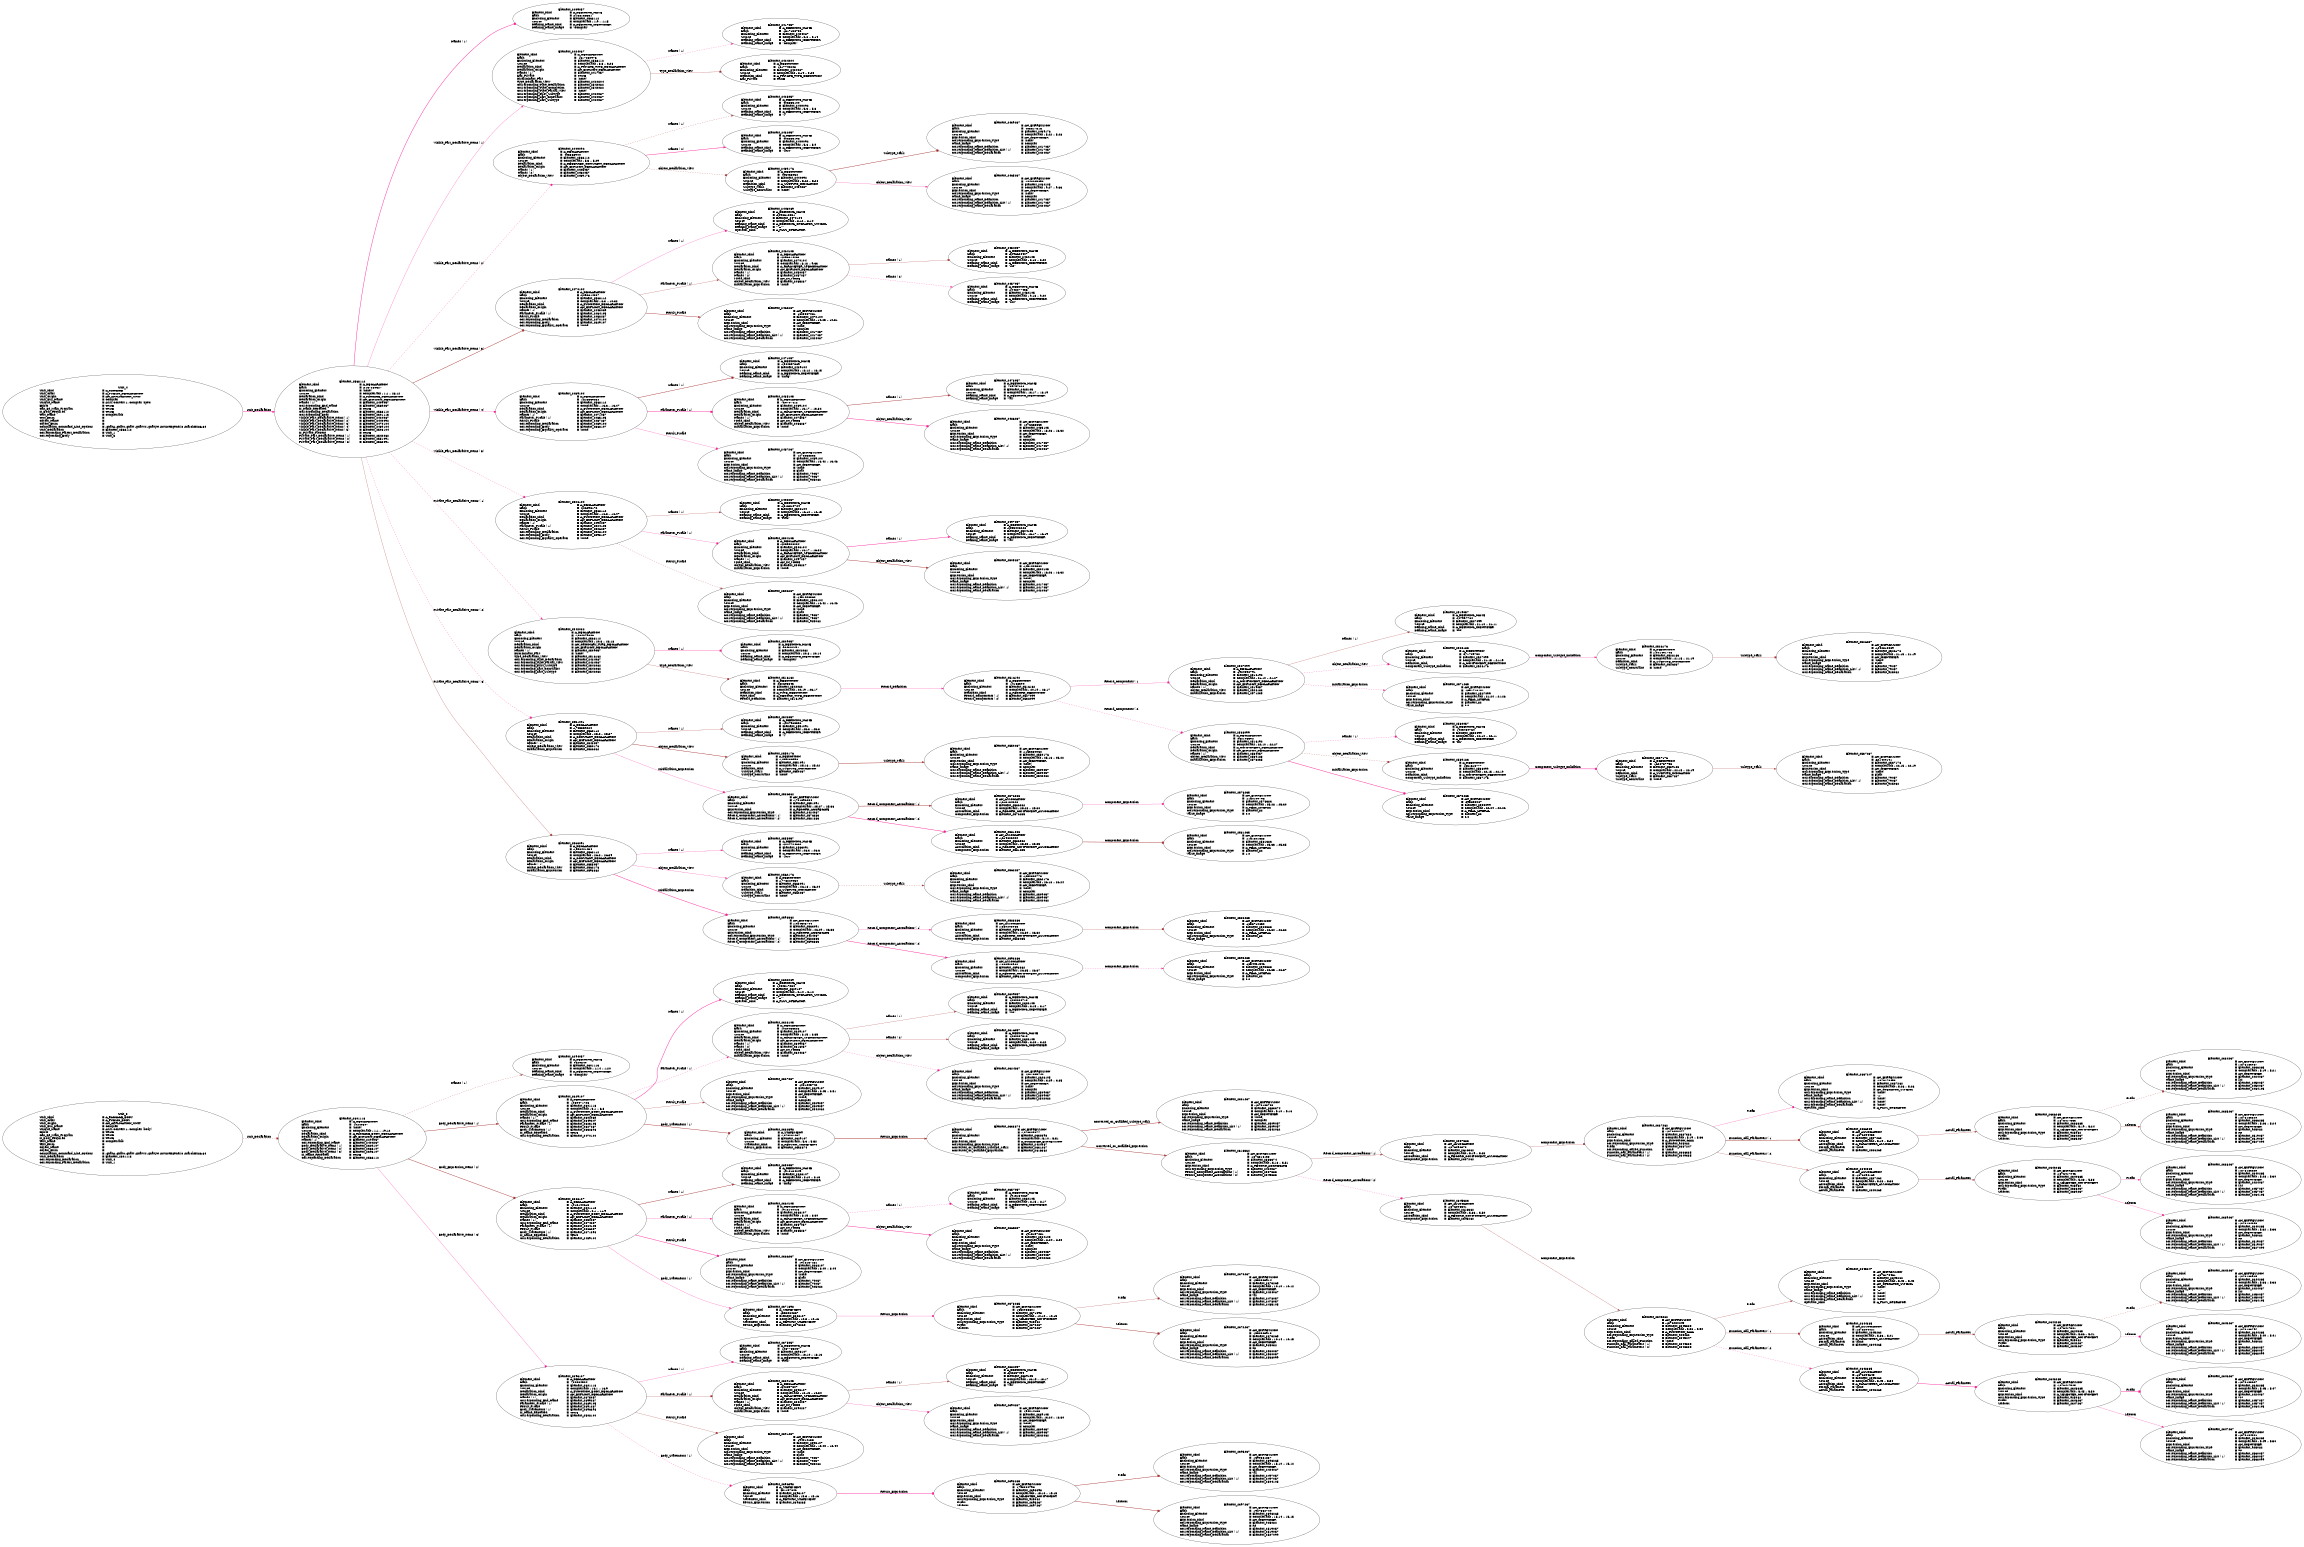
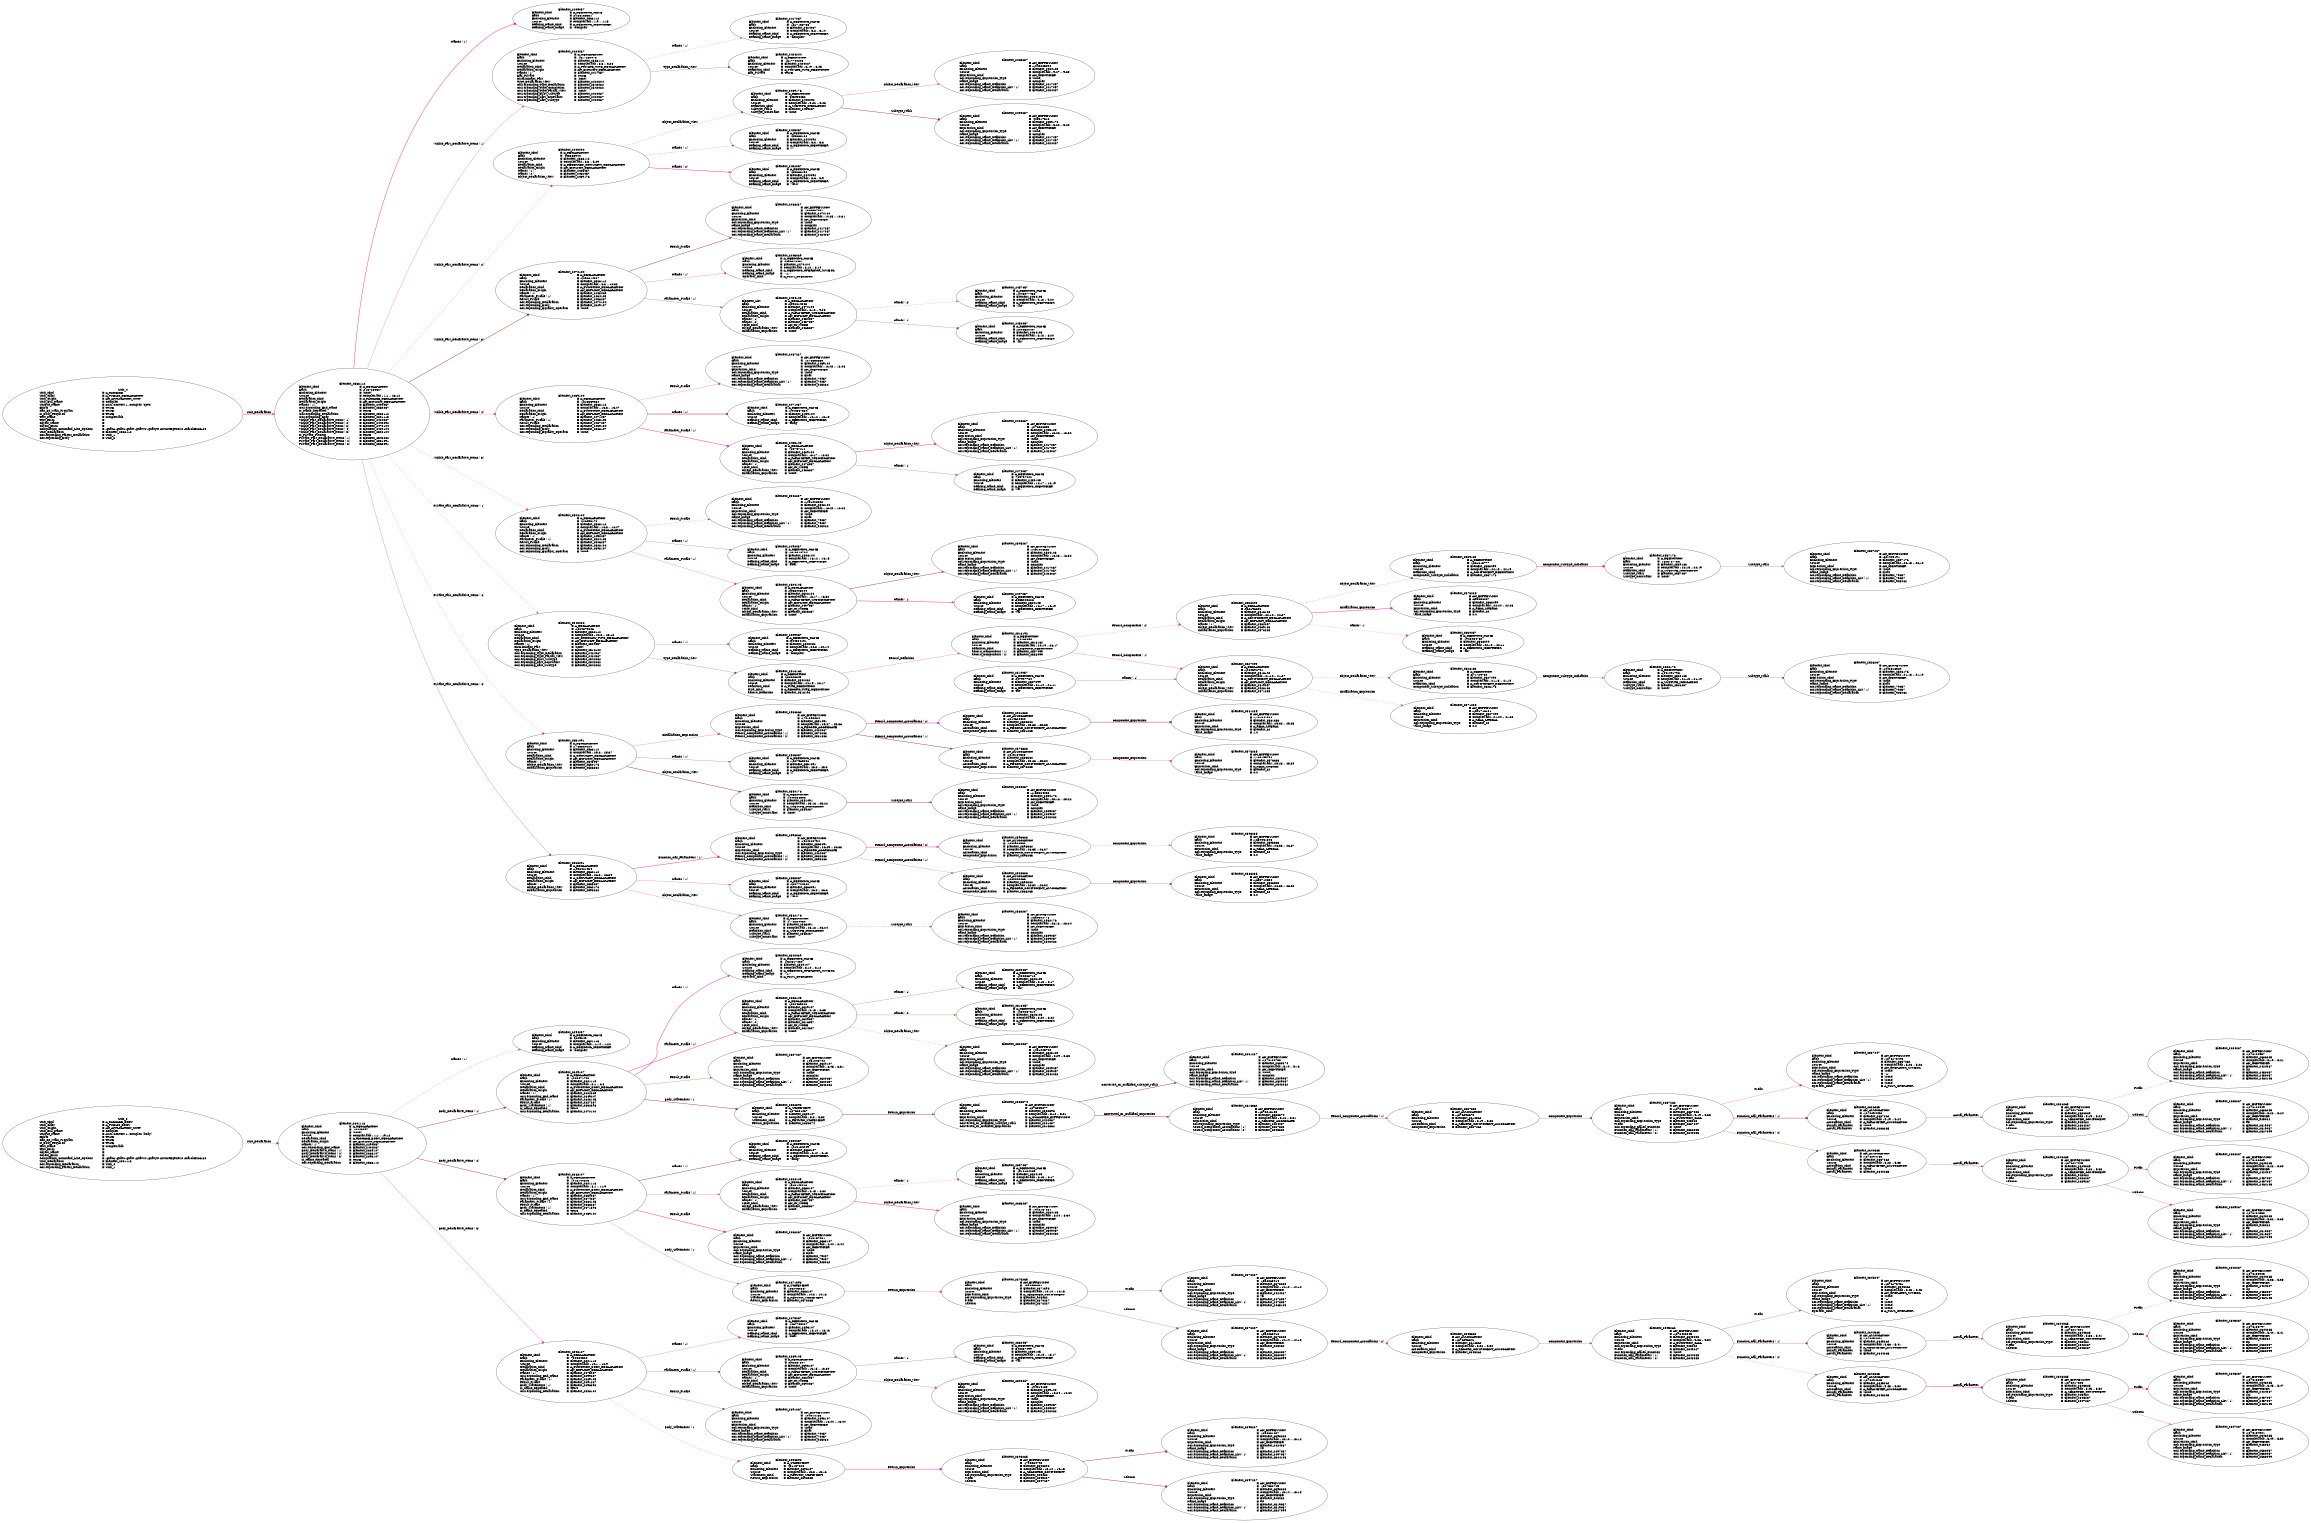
(746, 255) -> (753, 301)
(897, 400) -> (905, 470)
(1348, 648) -> (1125, 680)
(676, 890) -> (680, 858)
(676, 1076) -> (681, 1052)
(1762, 1161) -> (1769, 1141)
(459, 1168) -> (459, 1161)
(1348, 1187) -> (1356, 1343)
(1116, 1329) -> (1124, 1316)
